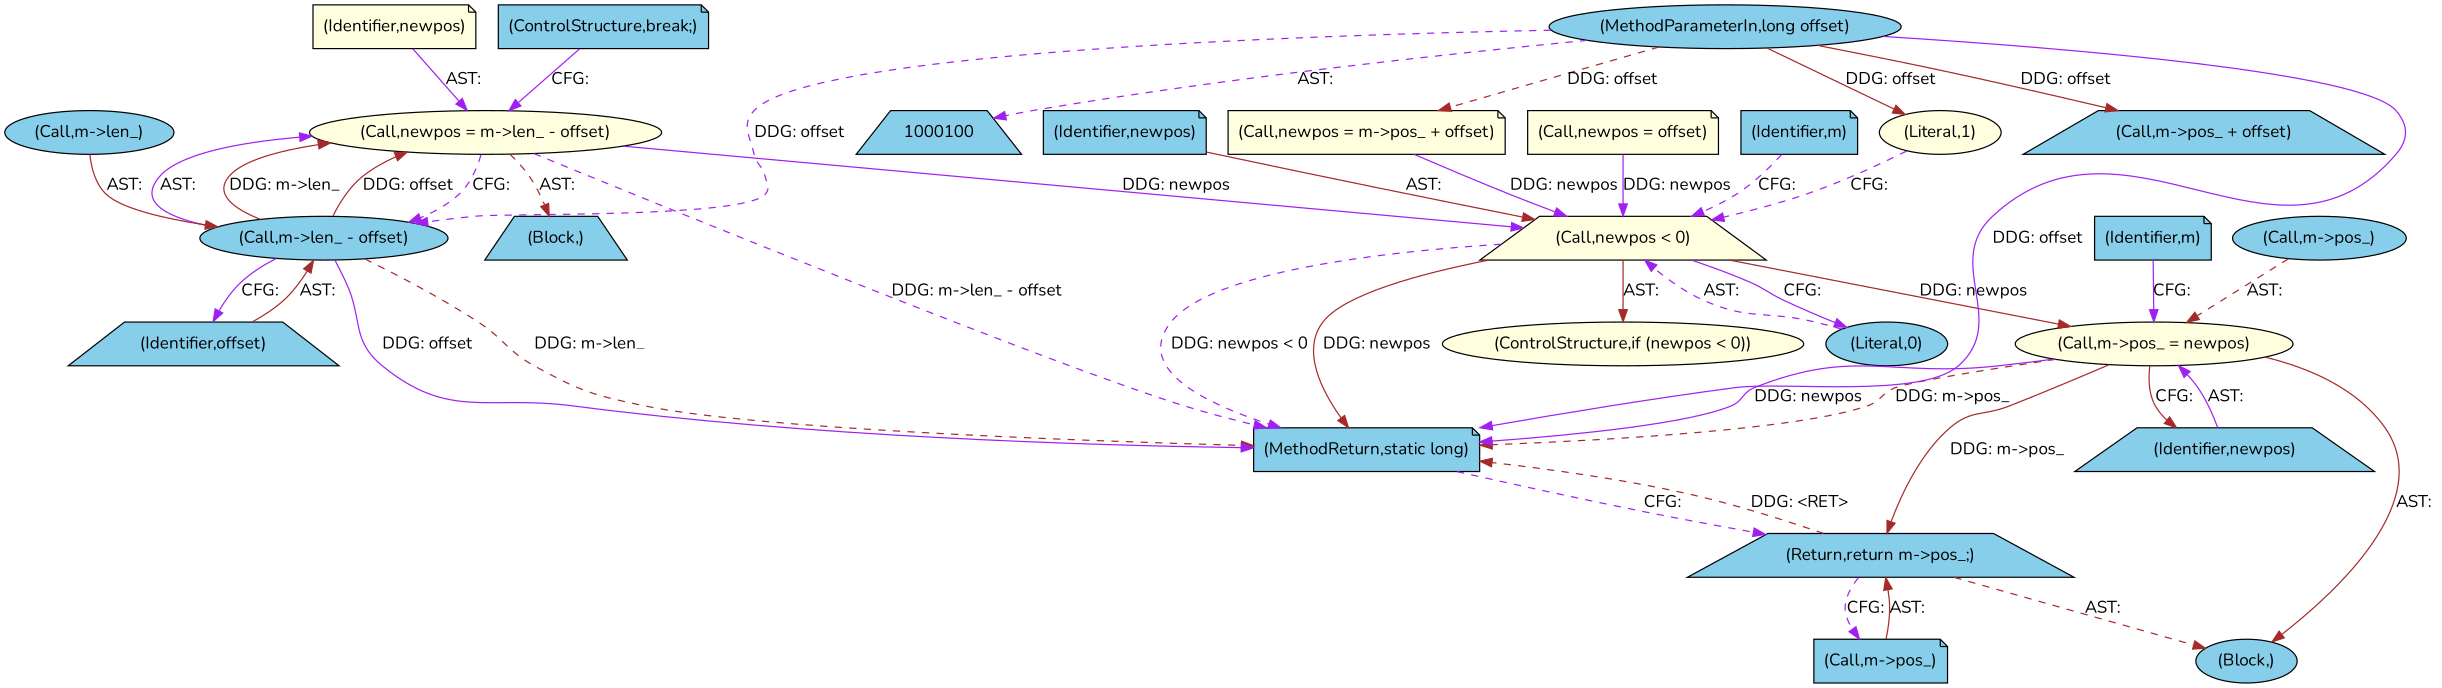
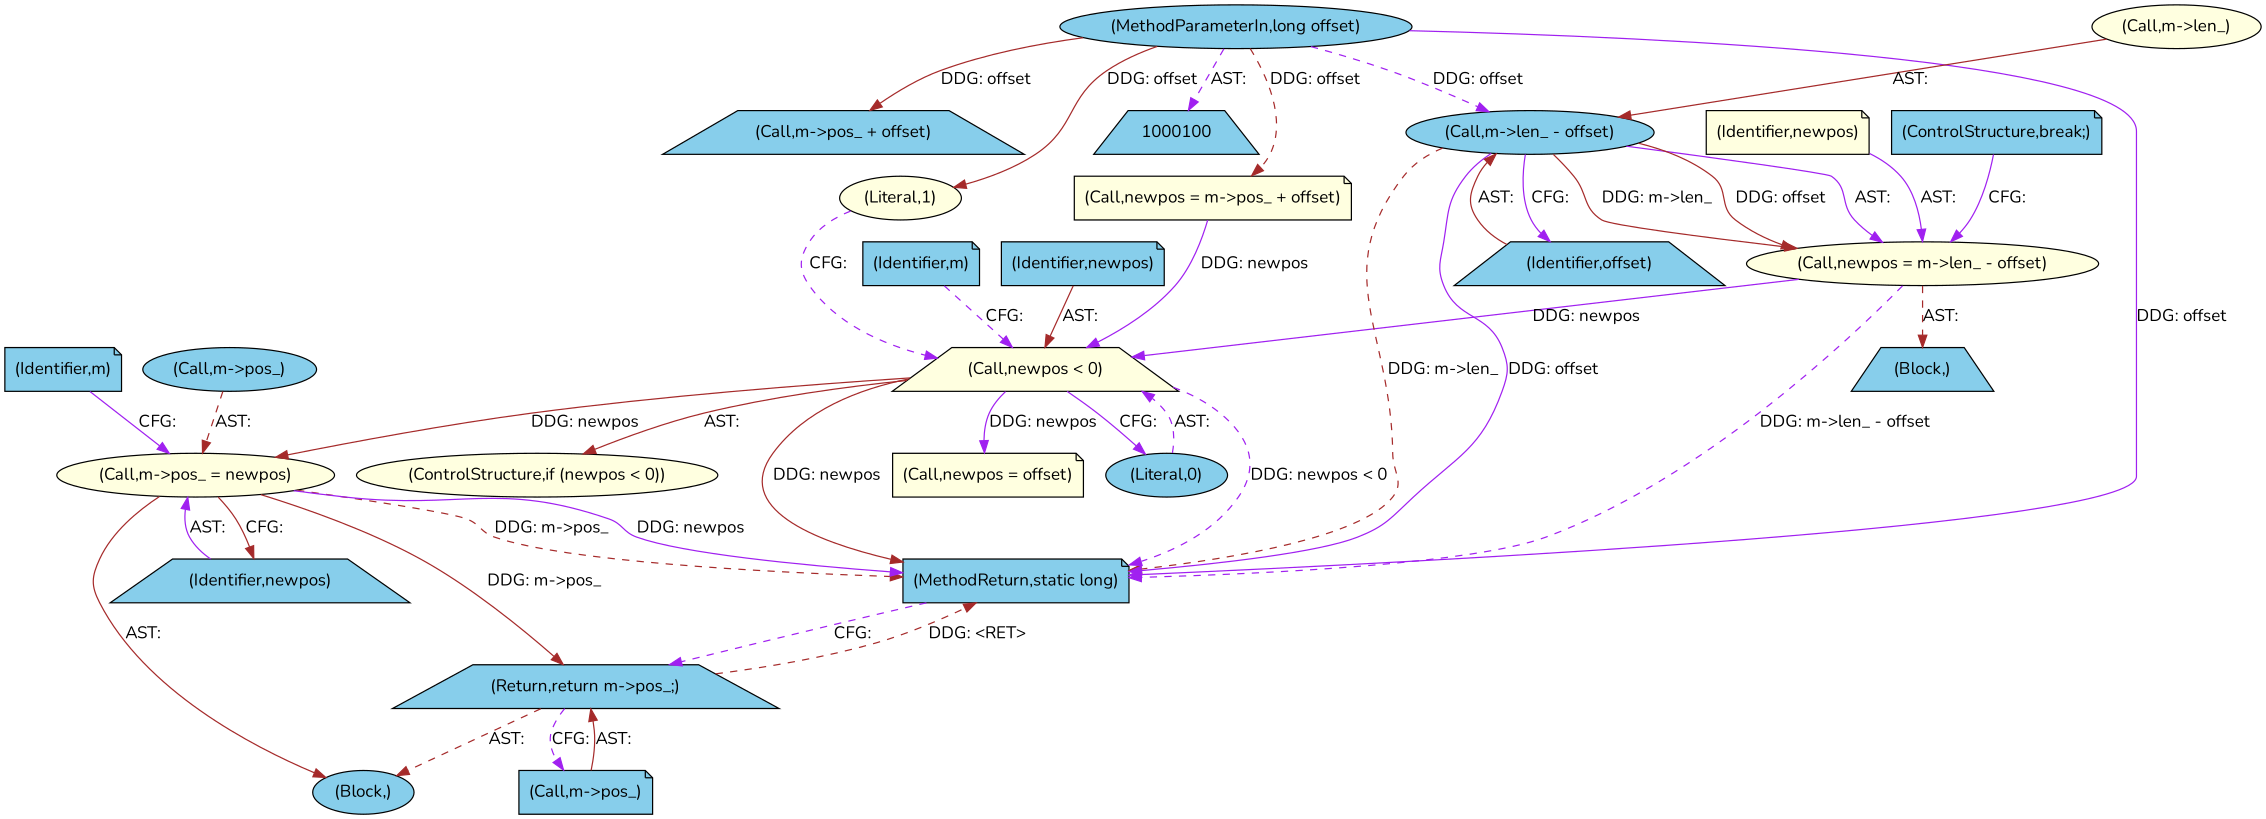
(89, 132) -> (2177, 27)
(1623, 179) -> (989, 414)
(459, 194) -> none
